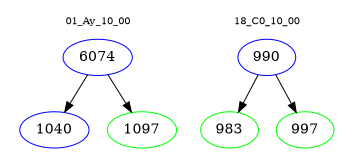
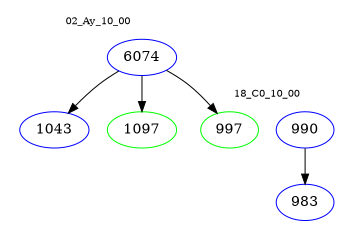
(98, 22) -> (98, 22)
(284, 89) -> (199, 94)
(54, 130) -> (54, 130)
(230, 130) -> (305, 202)
